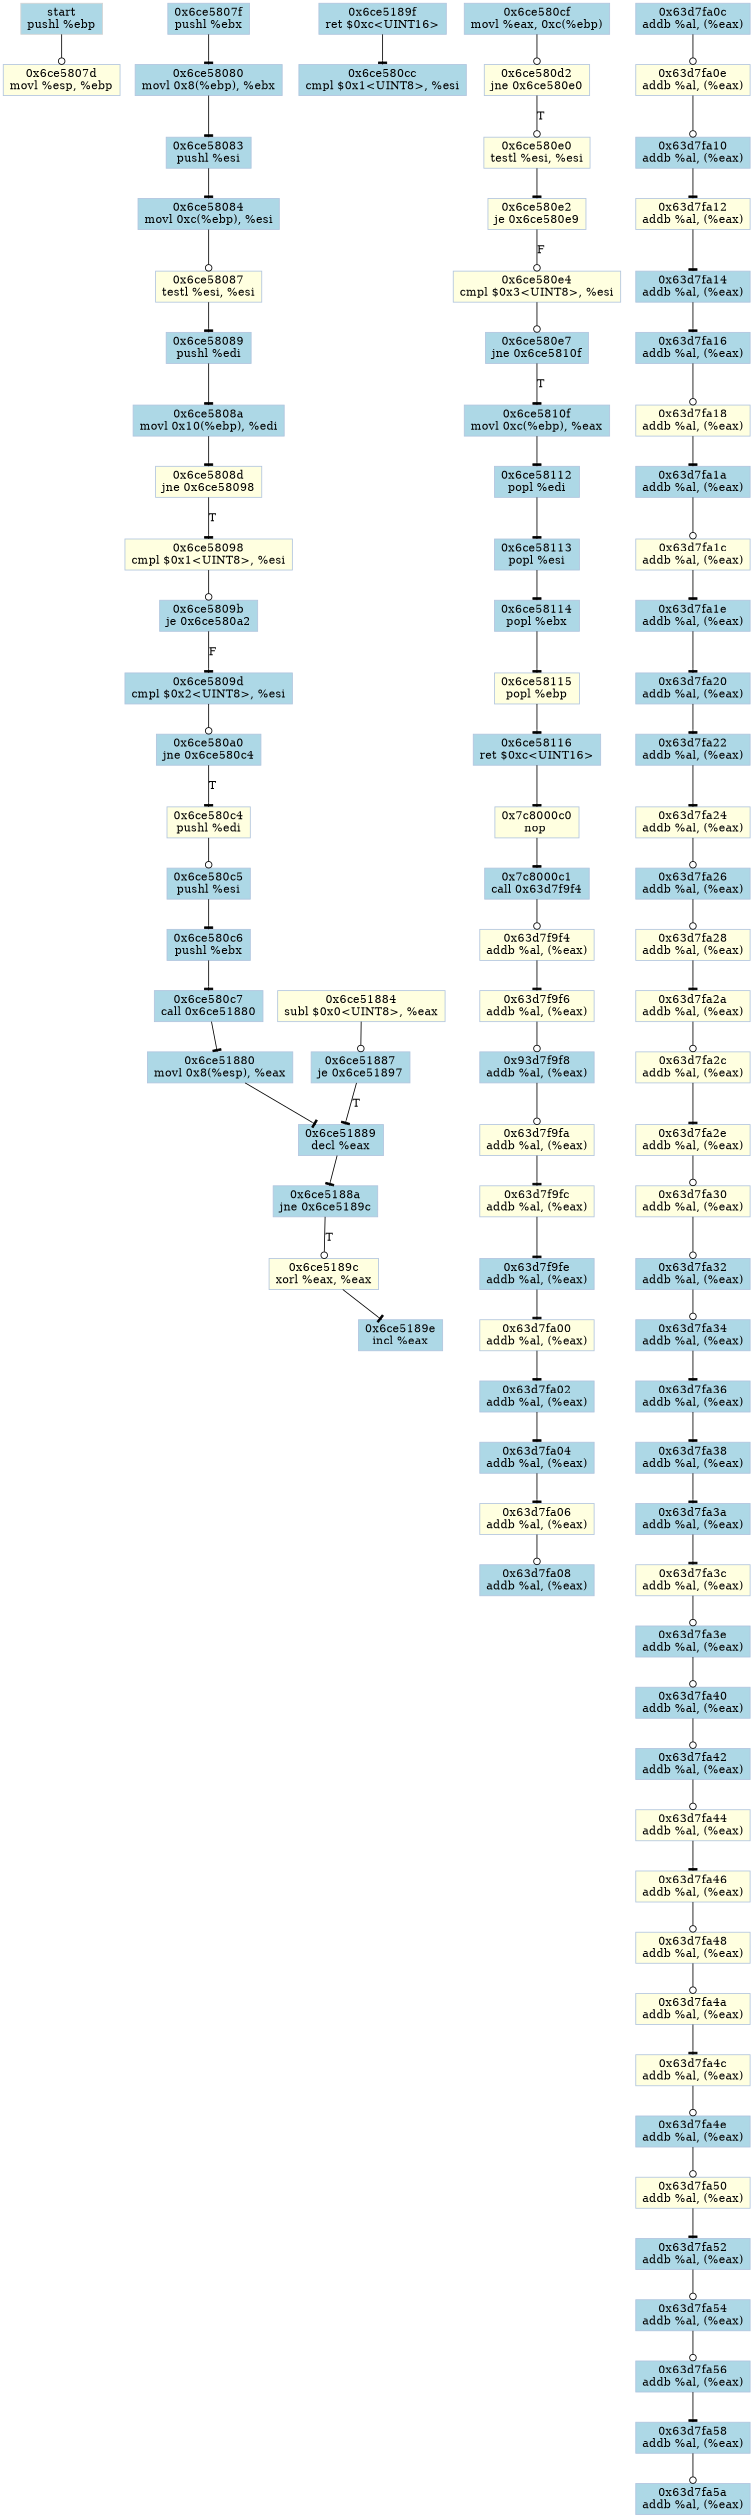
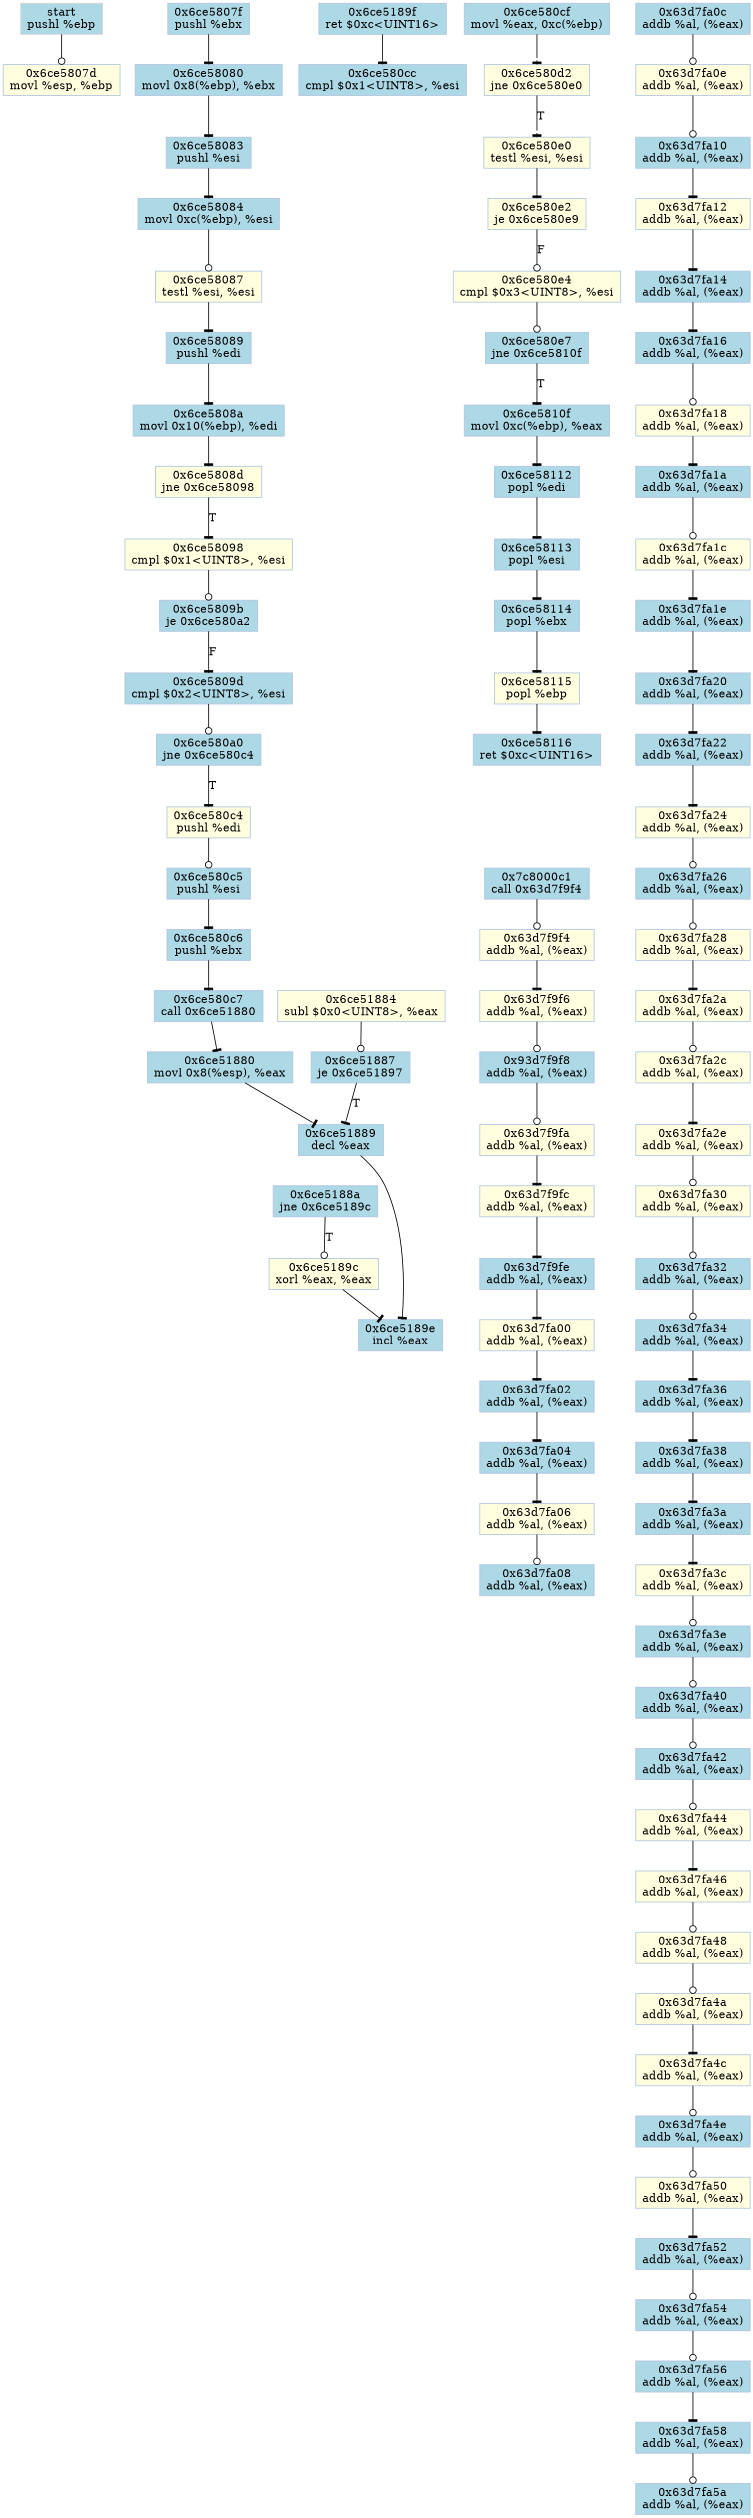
(537, 46) -> (537, 46)
(537, 113) -> (537, 113)
(537, 822) -> none
(334, 1169) -> (399, 1230)
